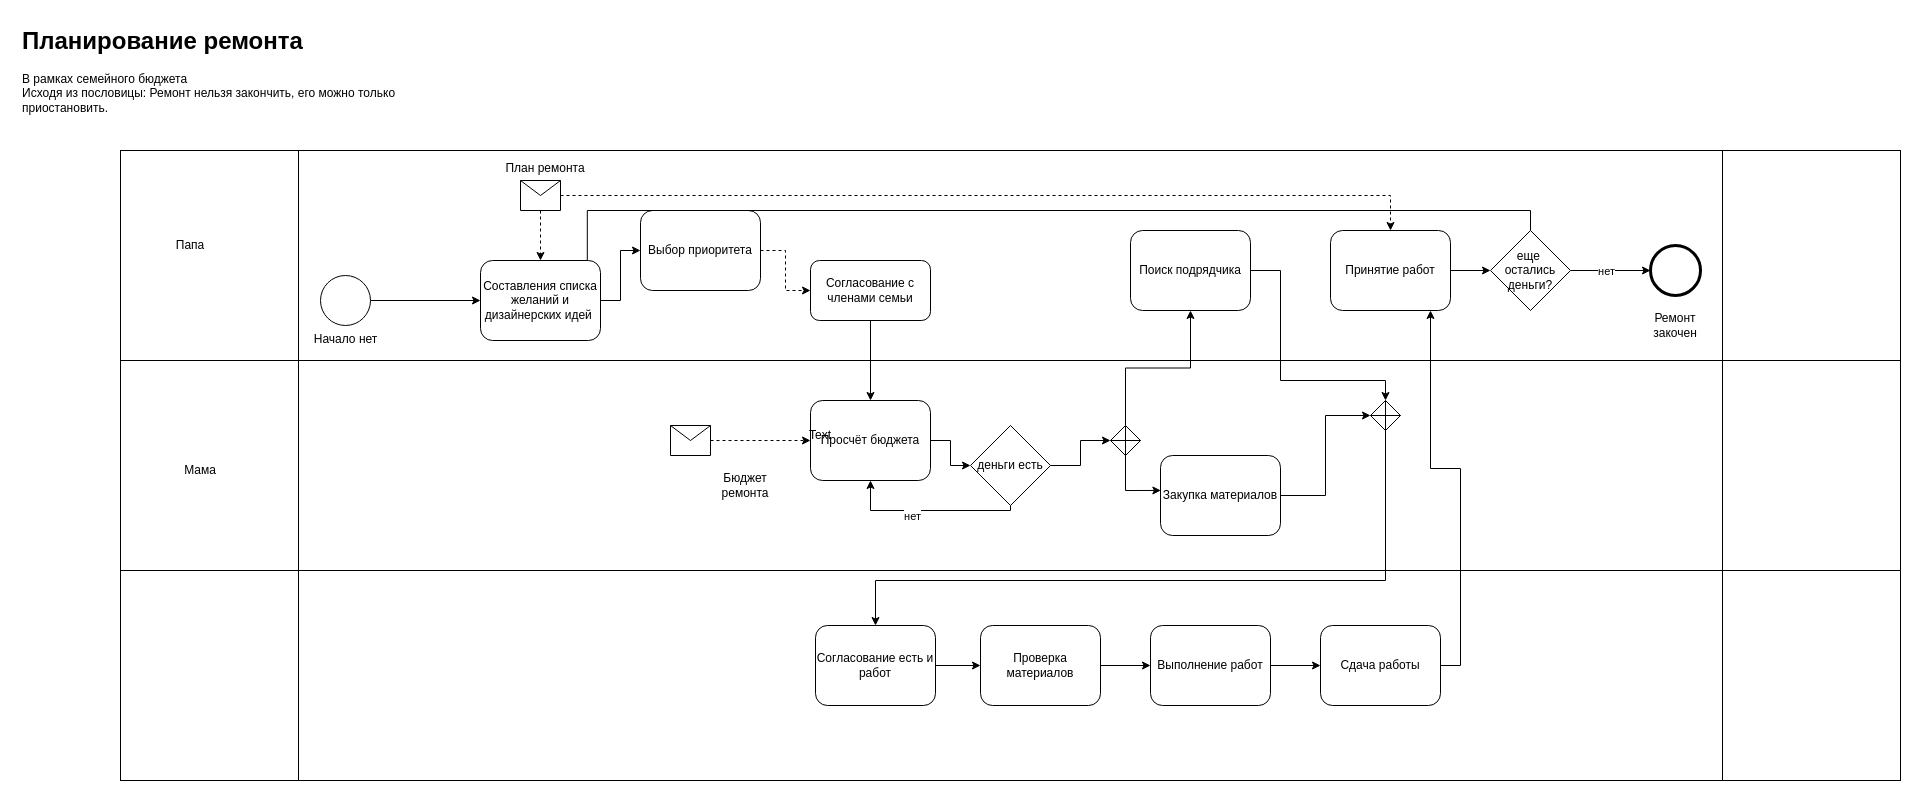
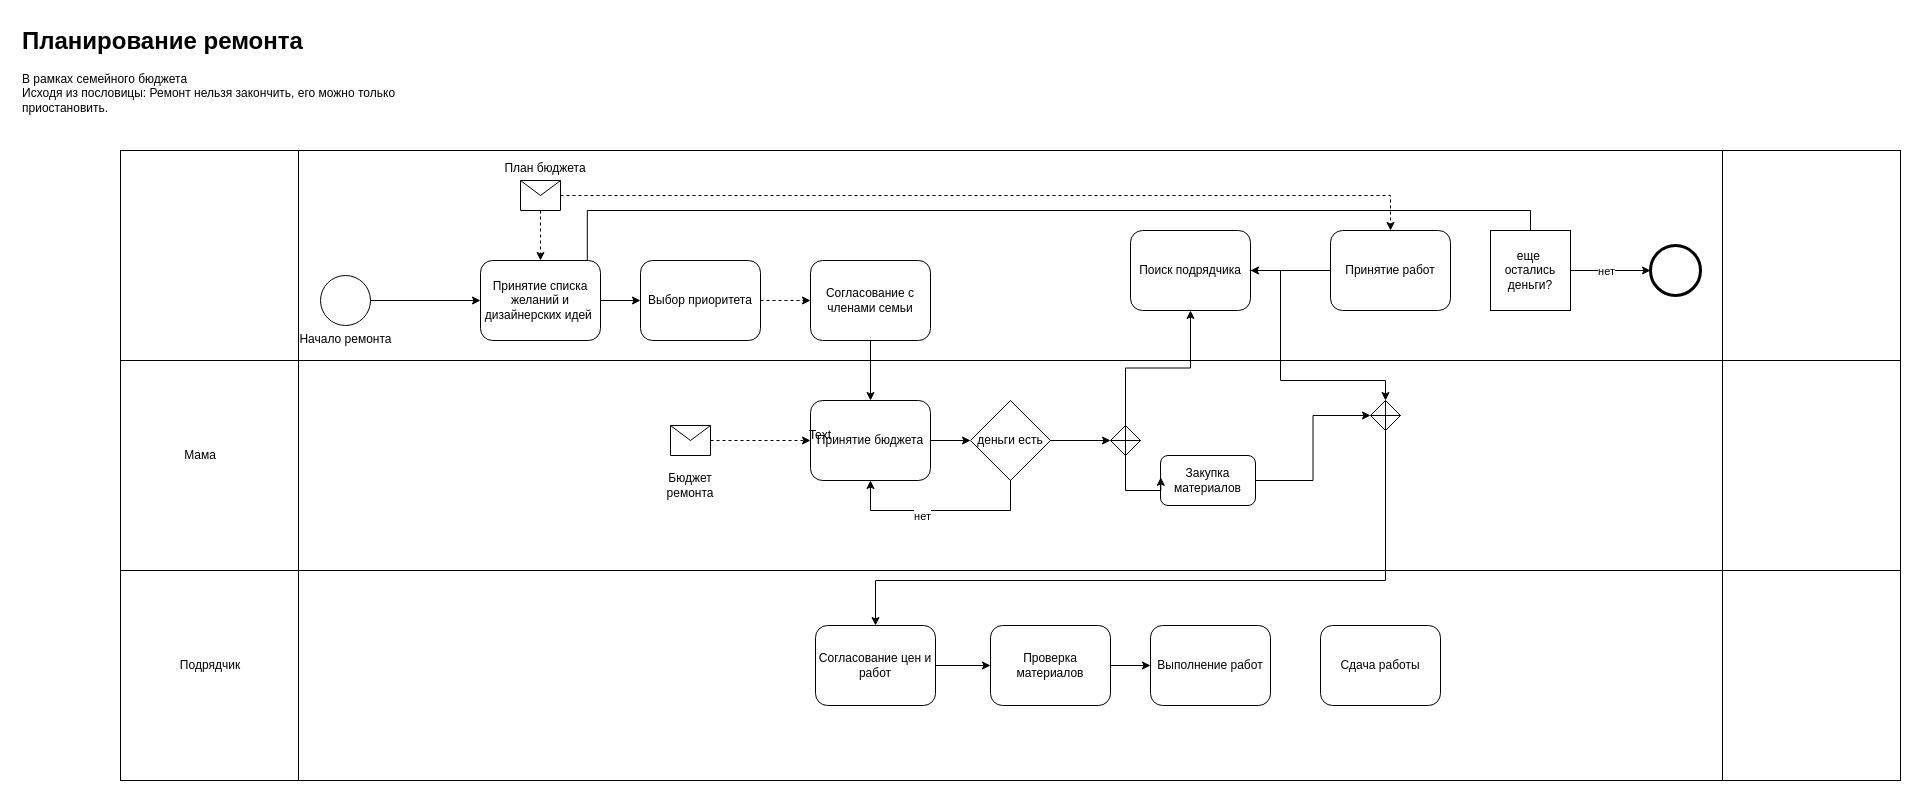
(546, 176) -> (546, 176)
(191, 246) -> none
(701, 251) -> (701, 301)
(1467, 271) -> (1306, 271)
(1531, 271) -> (1531, 271)
(871, 291) -> (871, 301)
(541, 301) -> (541, 301)
(1676, 326) -> none
(346, 340) -> (346, 340)
(871, 441) -> (871, 441)
(1011, 466) -> (1011, 441)
(201, 471) -> (201, 456)
(746, 486) -> (691, 486)
(1461, 487) -> none
(1221, 496) -> (1208, 481)
none -> (211, 666)
(876, 666) -> (876, 666)
(1041, 666) -> (1051, 666)
(1292, 666) -> none
